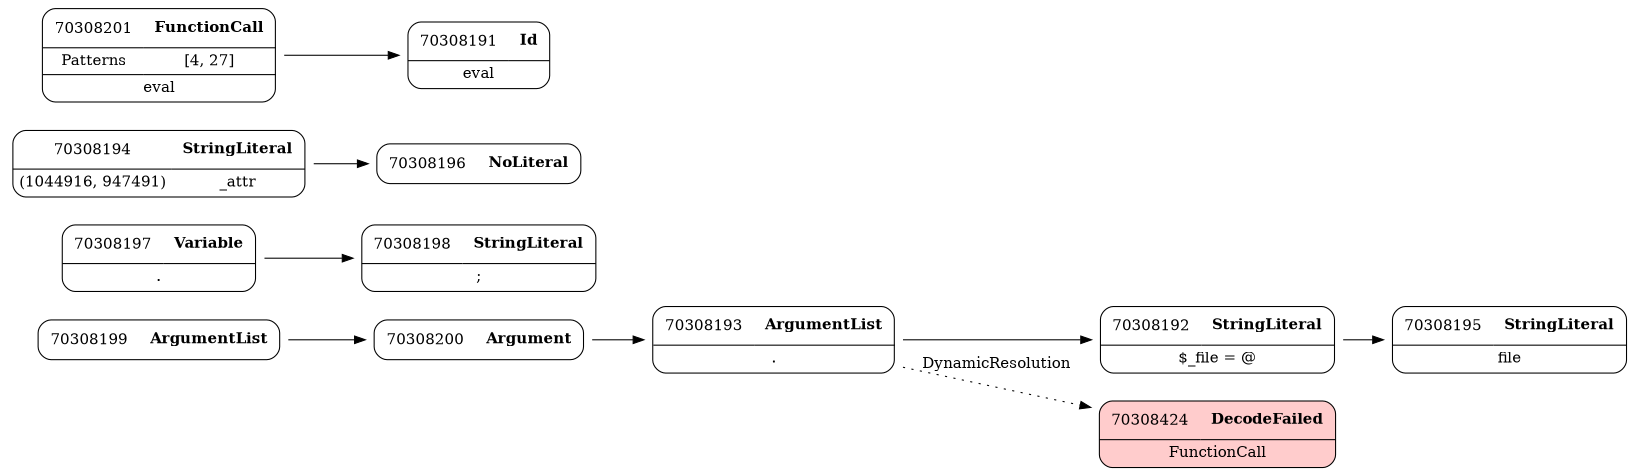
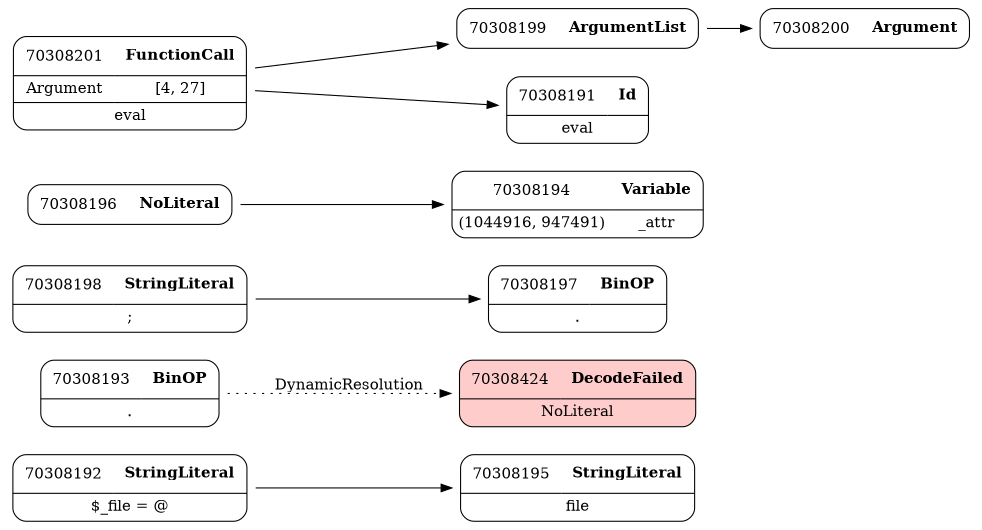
none -> (346, 57)
(94, 61) -> (65, 89)
(238, 149) -> (657, 189)
(336, 164) -> (336, 205)
(209, 243) -> (628, 284)
(303, 258) -> (362, 299)
(824, 325) -> (180, 378)
(613, 340) -> none
(992, 340) -> none
(1217, 453) -> (578, 412)
